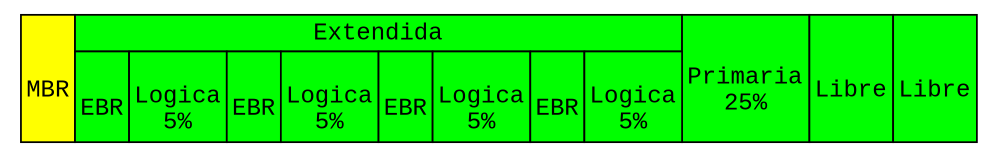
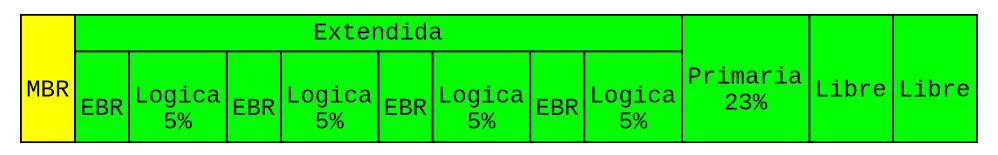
(746, 102) -> (746, 102)
